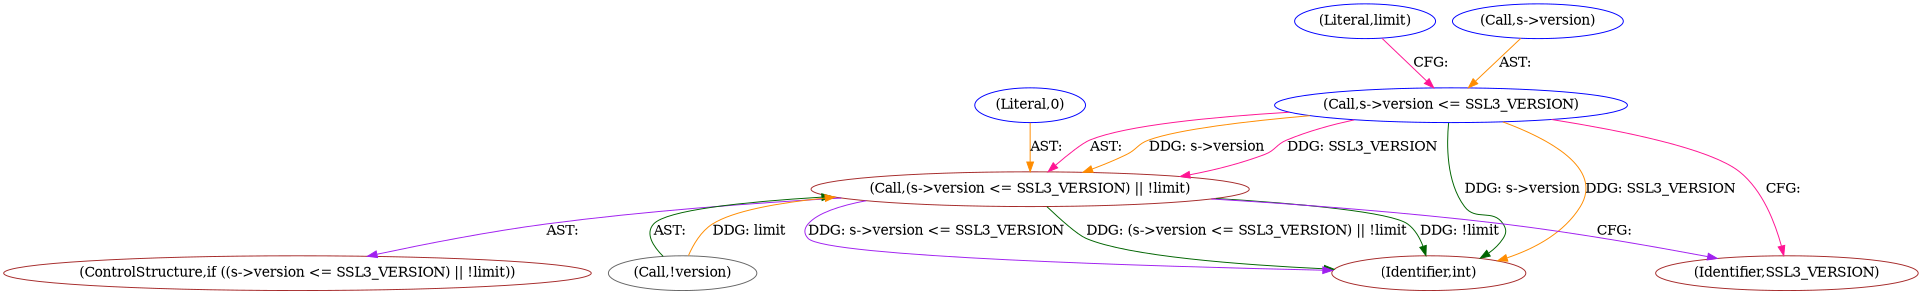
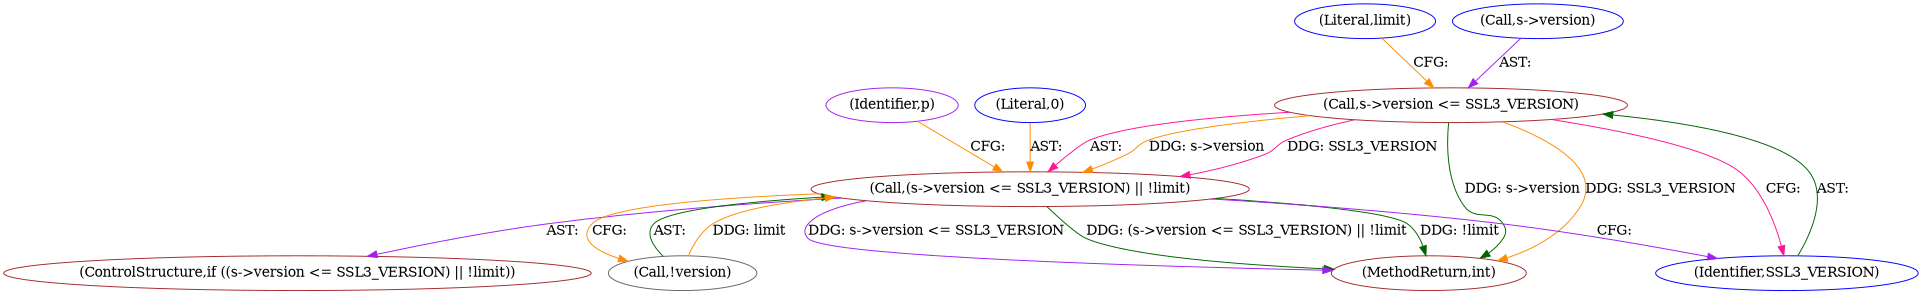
(1404, 60) -> (1404, 60)
(1498, 60) -> (1498, 60)
none -> (892, 105)
(1451, 105) -> (1451, 105)
none -> (1759, 142)
none -> (677, 203)
(1429, 273) -> (1429, 273)
(1787, 273) -> (1787, 273)
